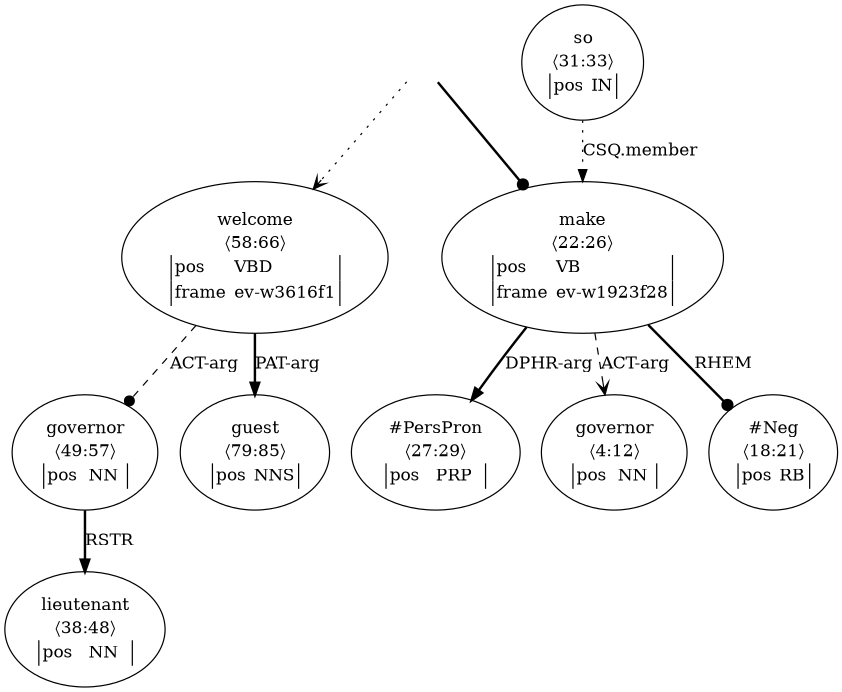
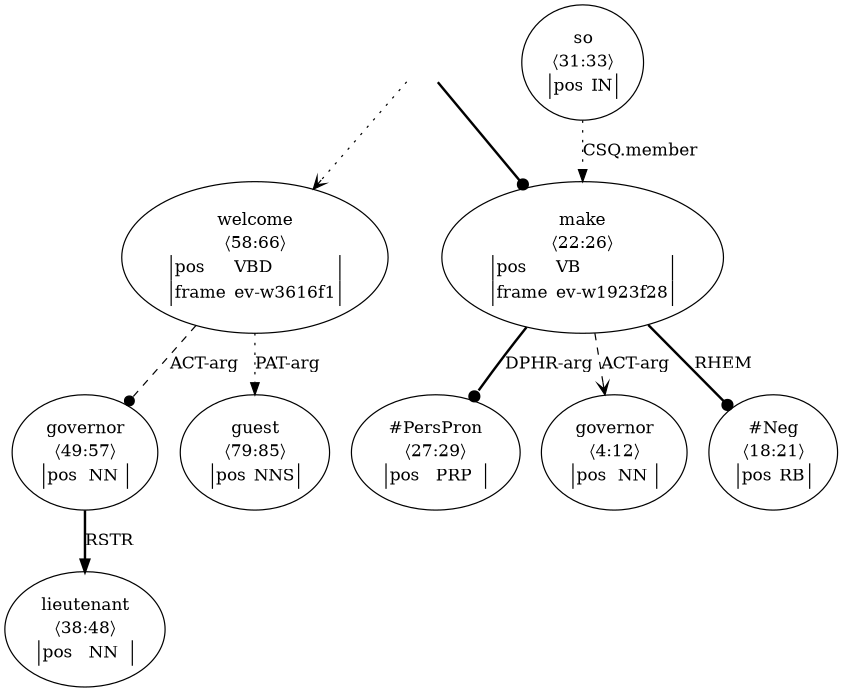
(255, 358) -> (255, 358)
(502, 358) -> (502, 358)
